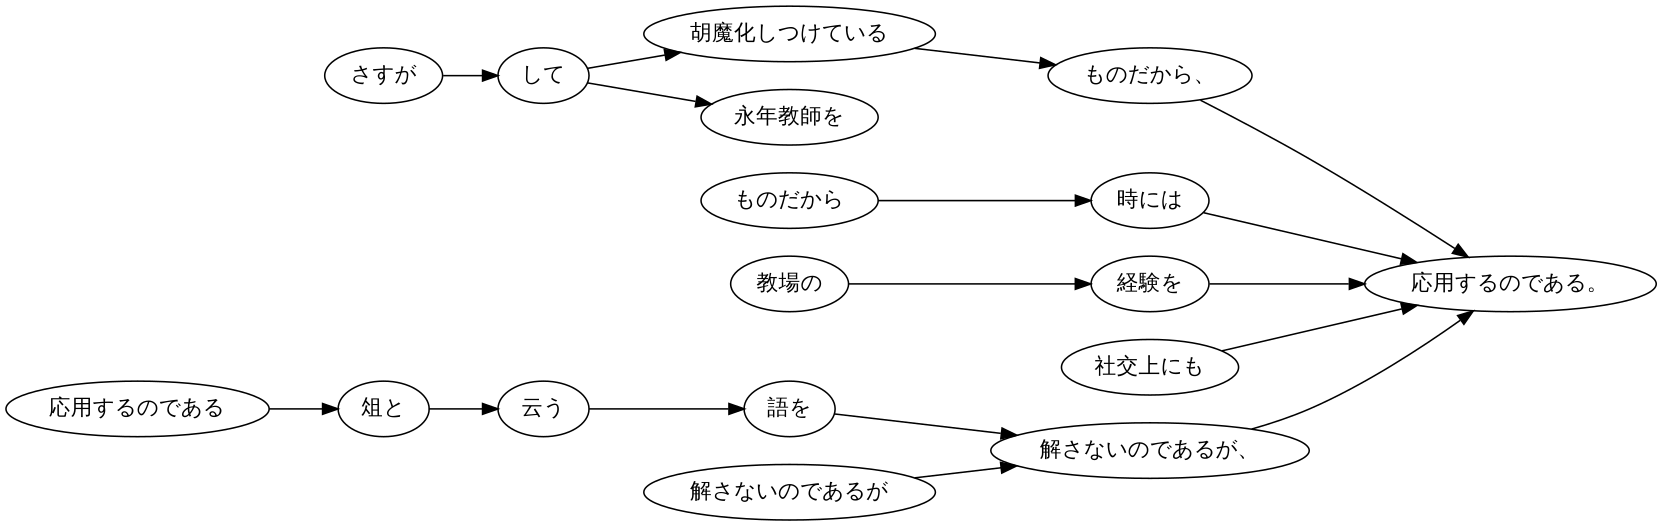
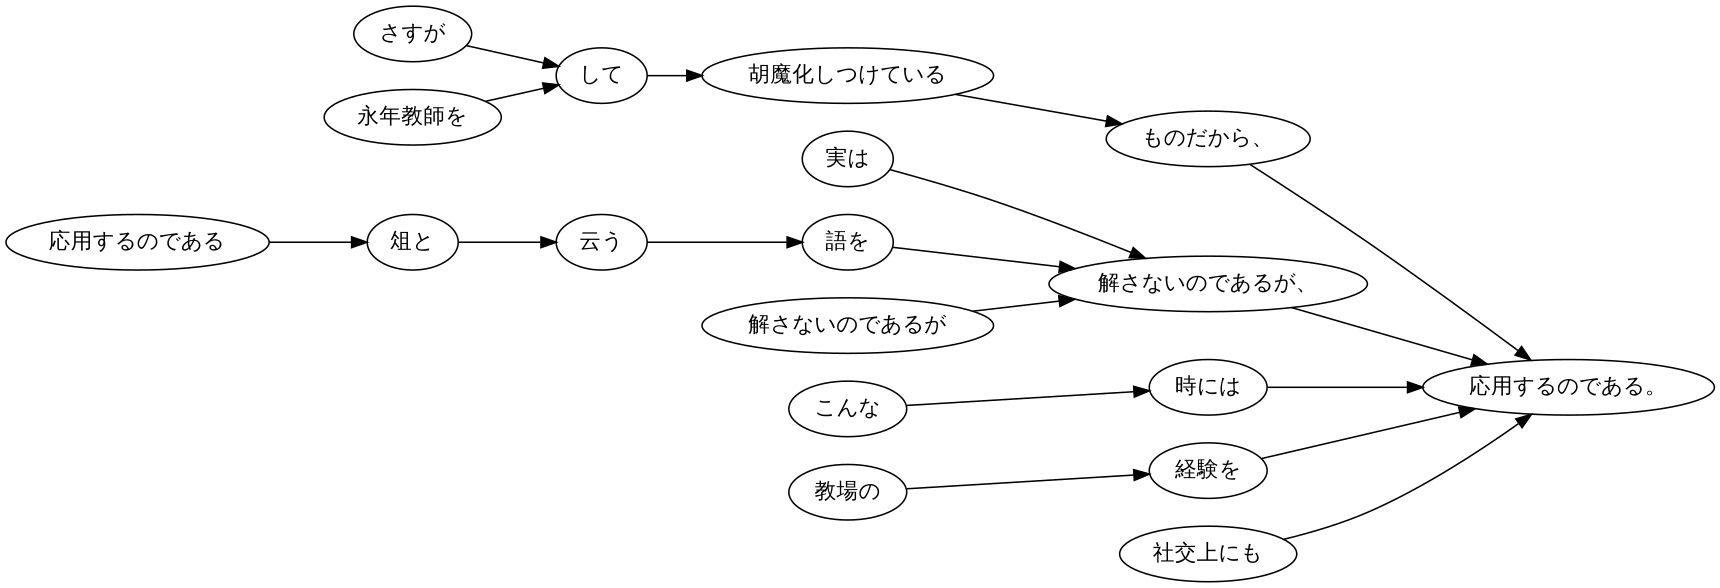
(642, 92) -> (515, 95)
none -> (848, 159)
(790, 201) -> (848, 409)
